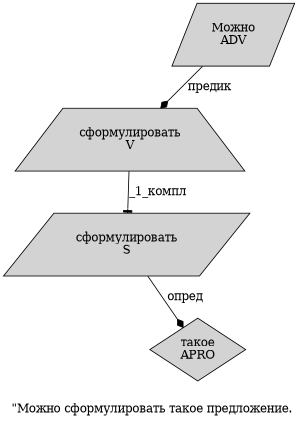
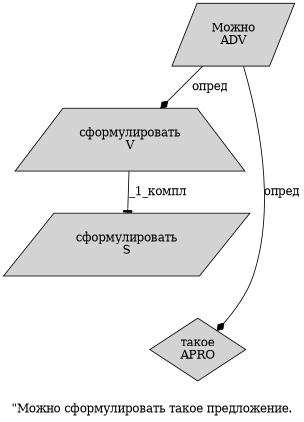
(210, 87) -> (210, 87)
(163, 298) -> (264, 199)
